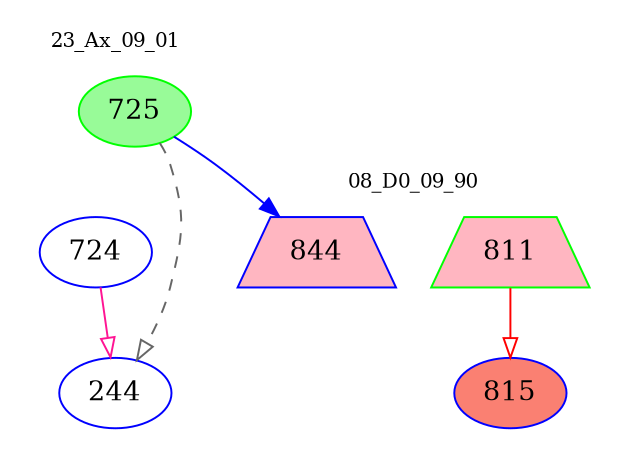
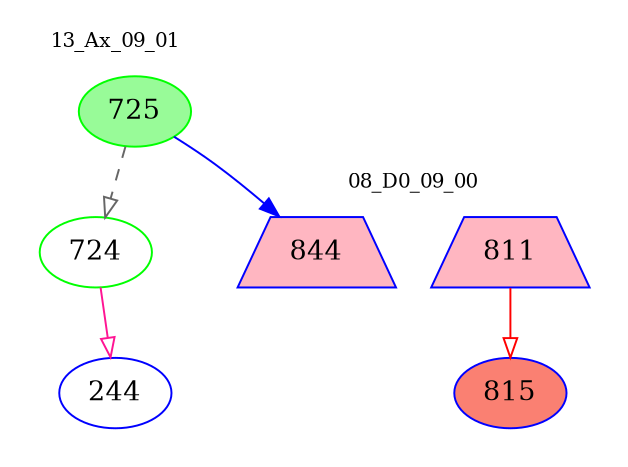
(115, 42) -> (115, 42)
(414, 183) -> (414, 183)
(179, 244) -> (118, 172)
(96, 252) -> (96, 252)
(510, 252) -> (510, 252)
